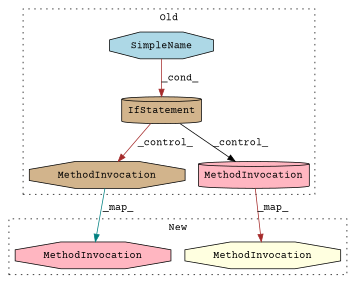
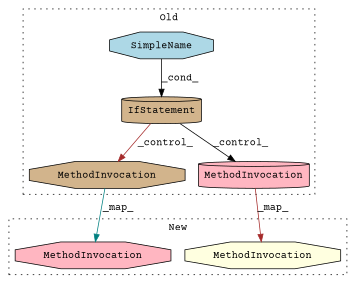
(162, 74) -> (162, 74)
